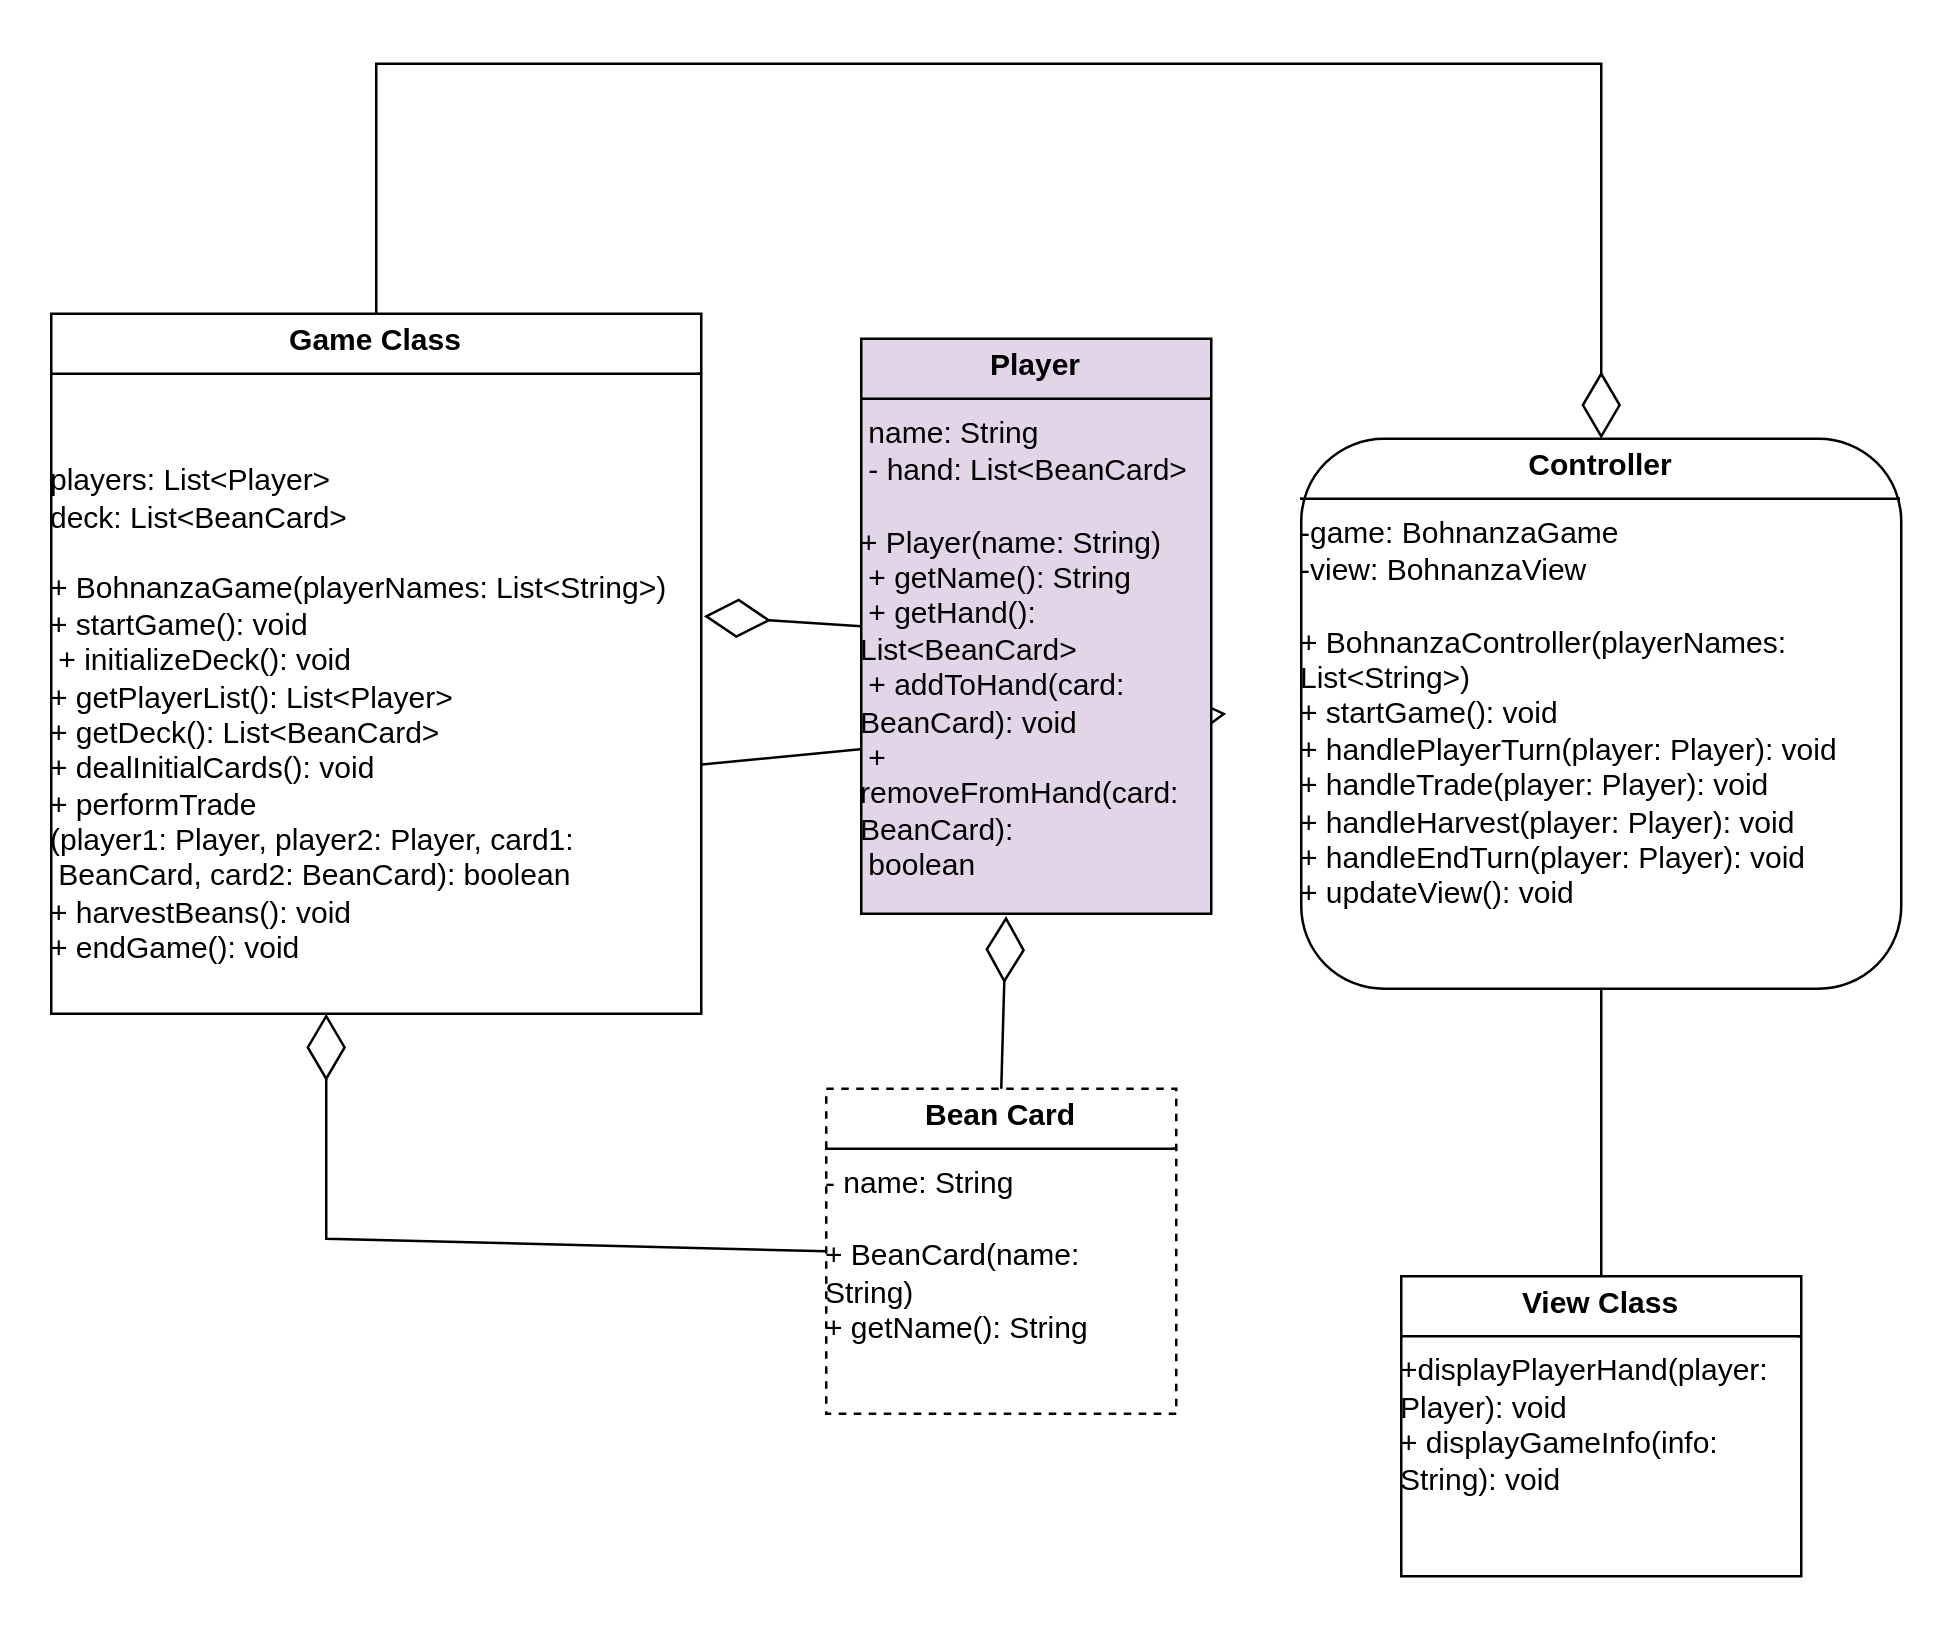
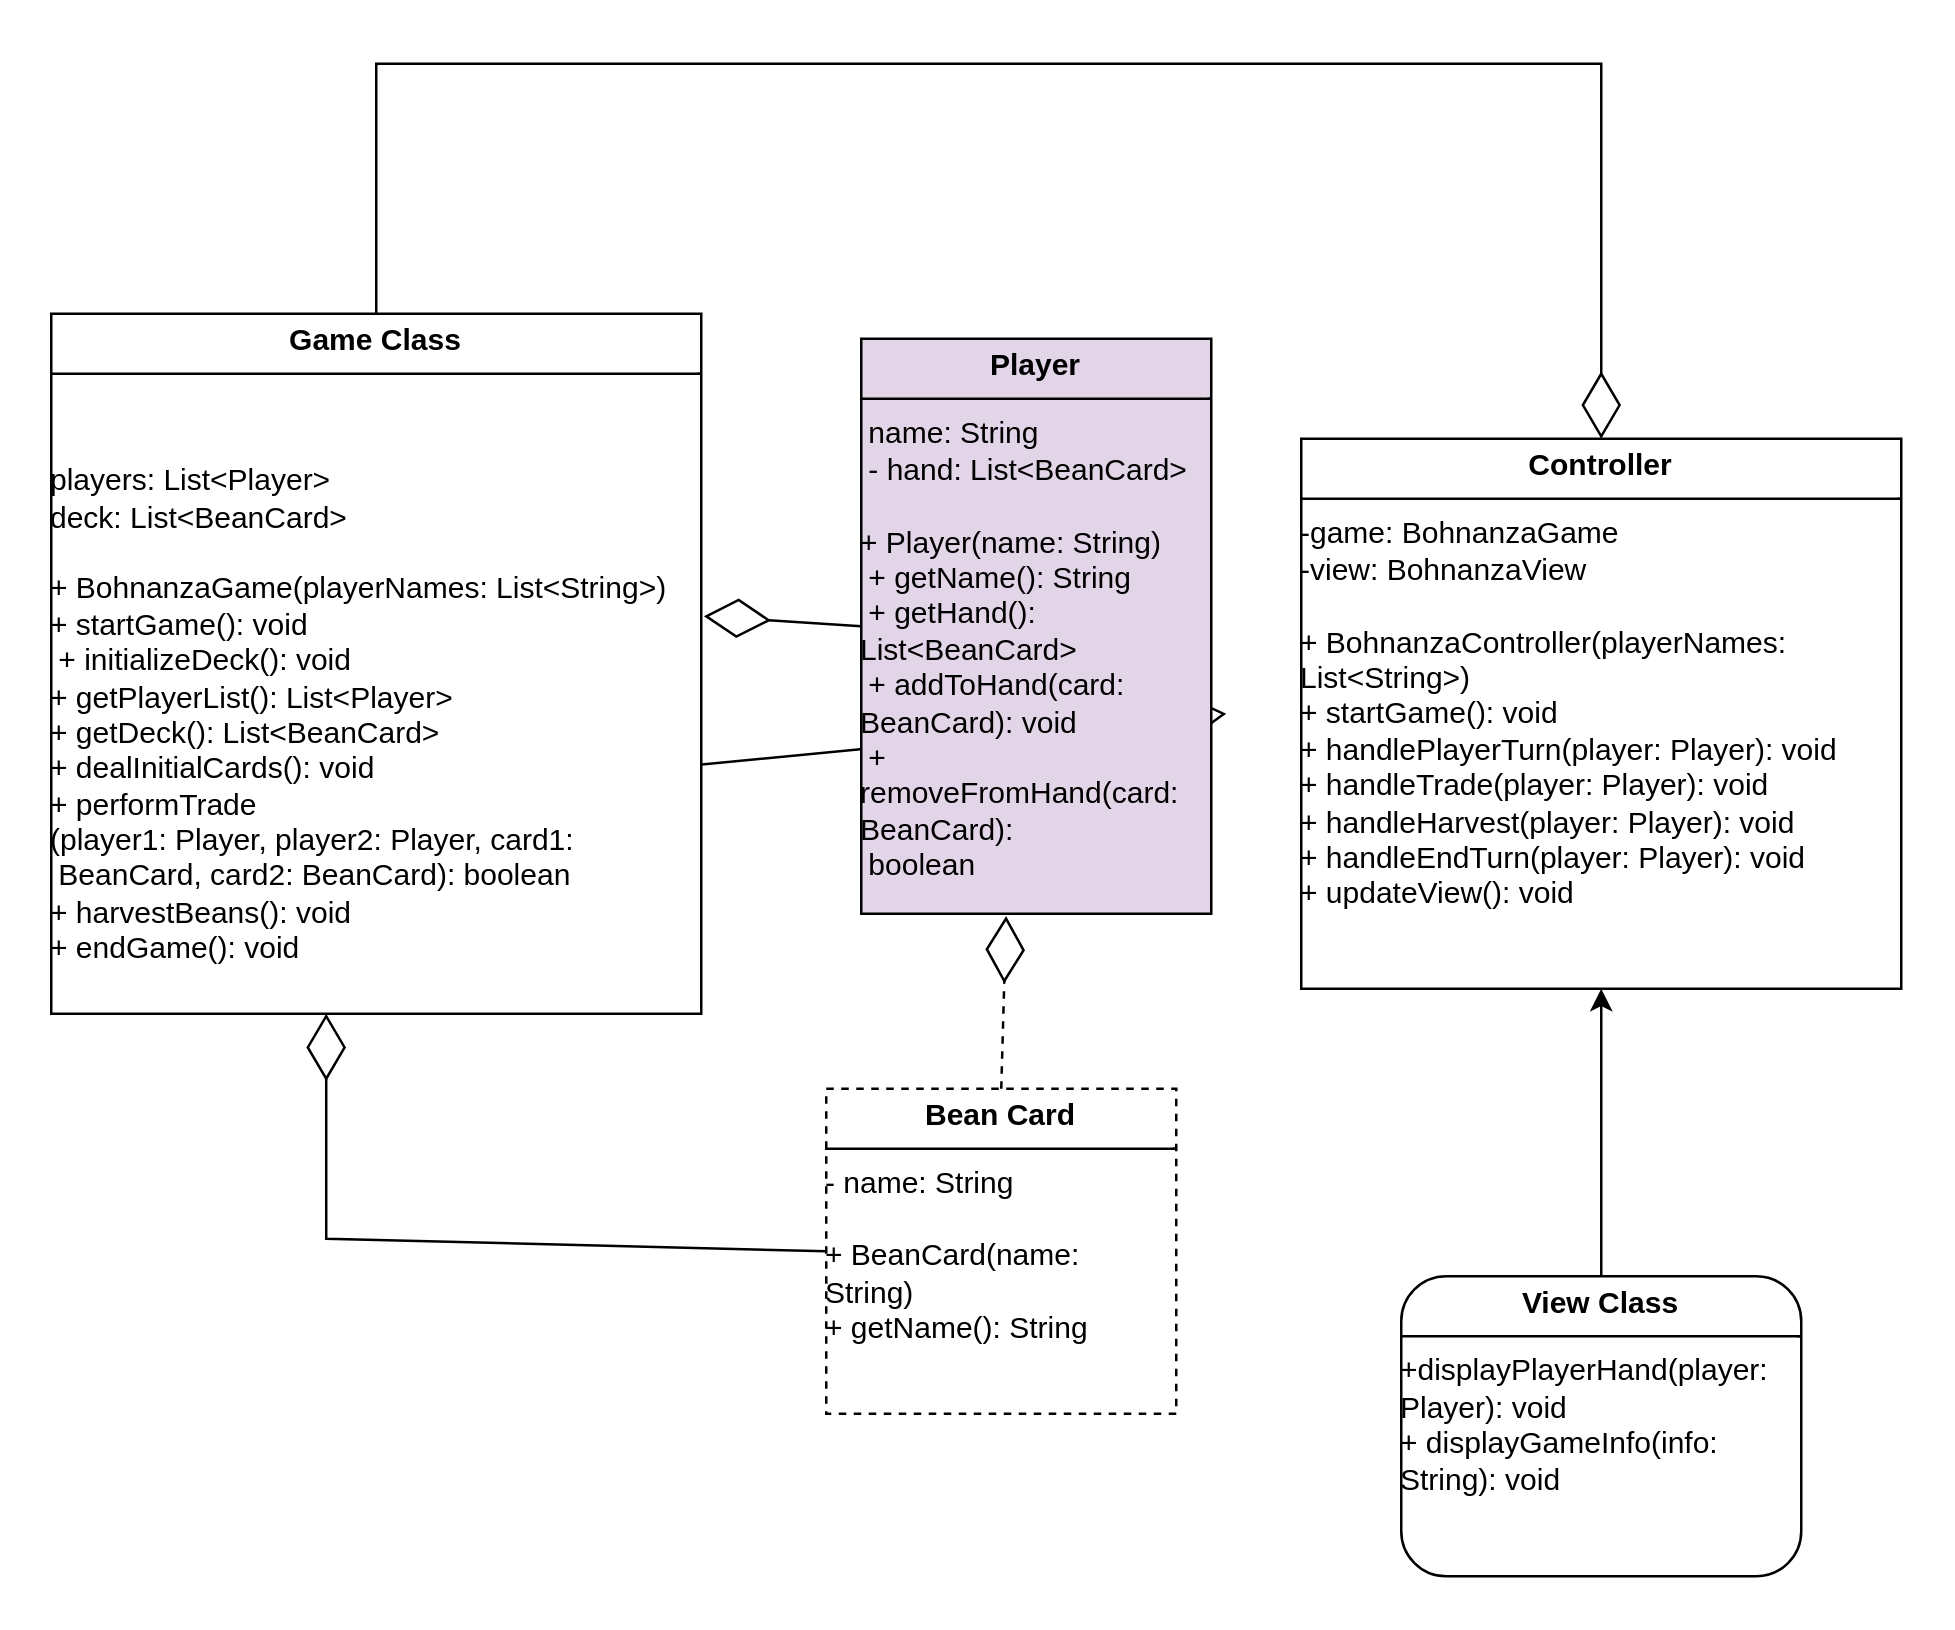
(1601, 714) -> (1601, 714)
(1601, 999) -> (1601, 1007)
(1003, 1032) -> (1003, 1032)
(1601, 1426) -> (1601, 1426)
